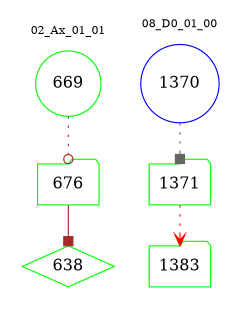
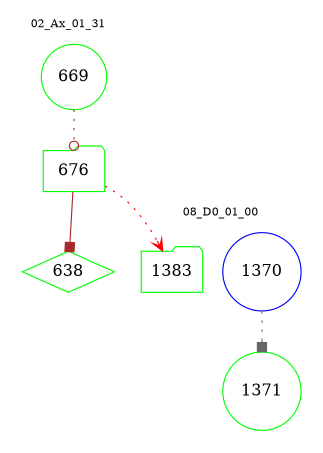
(68, 31) -> (68, 24)
(180, 184) -> (262, 391)
(180, 220) -> (140, 216)
